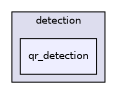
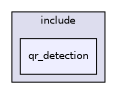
(58, 21) -> (58, 21)
